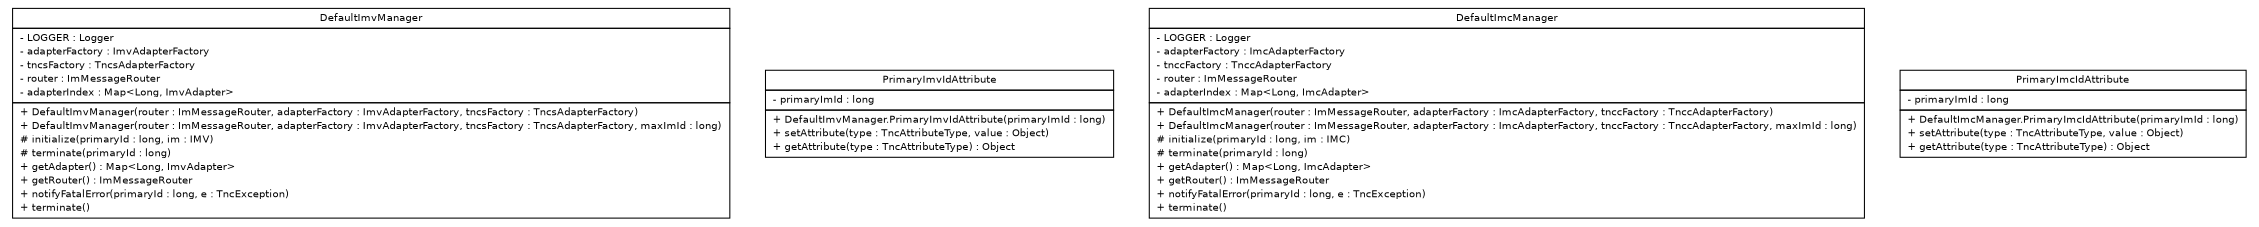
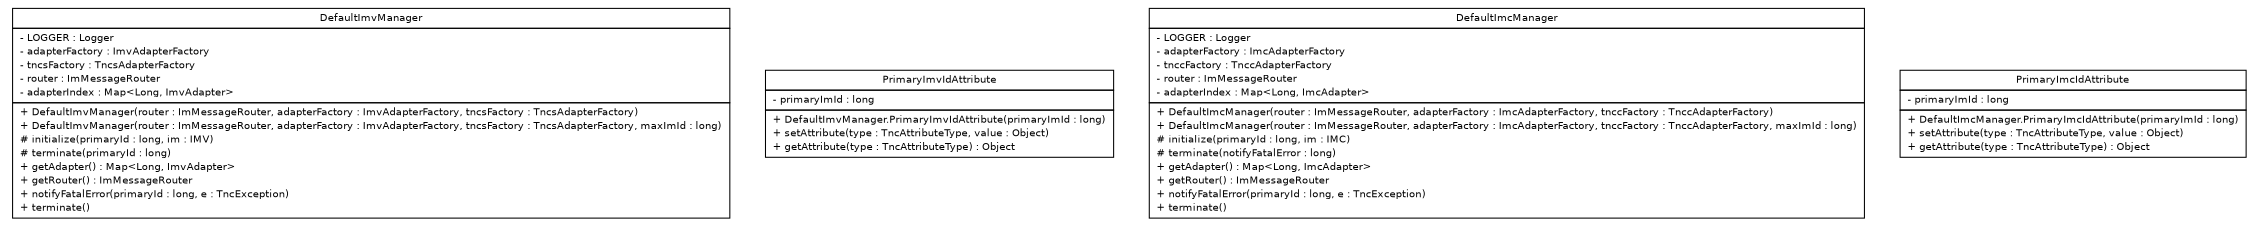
(1233, 153) -> (1247, 153)
